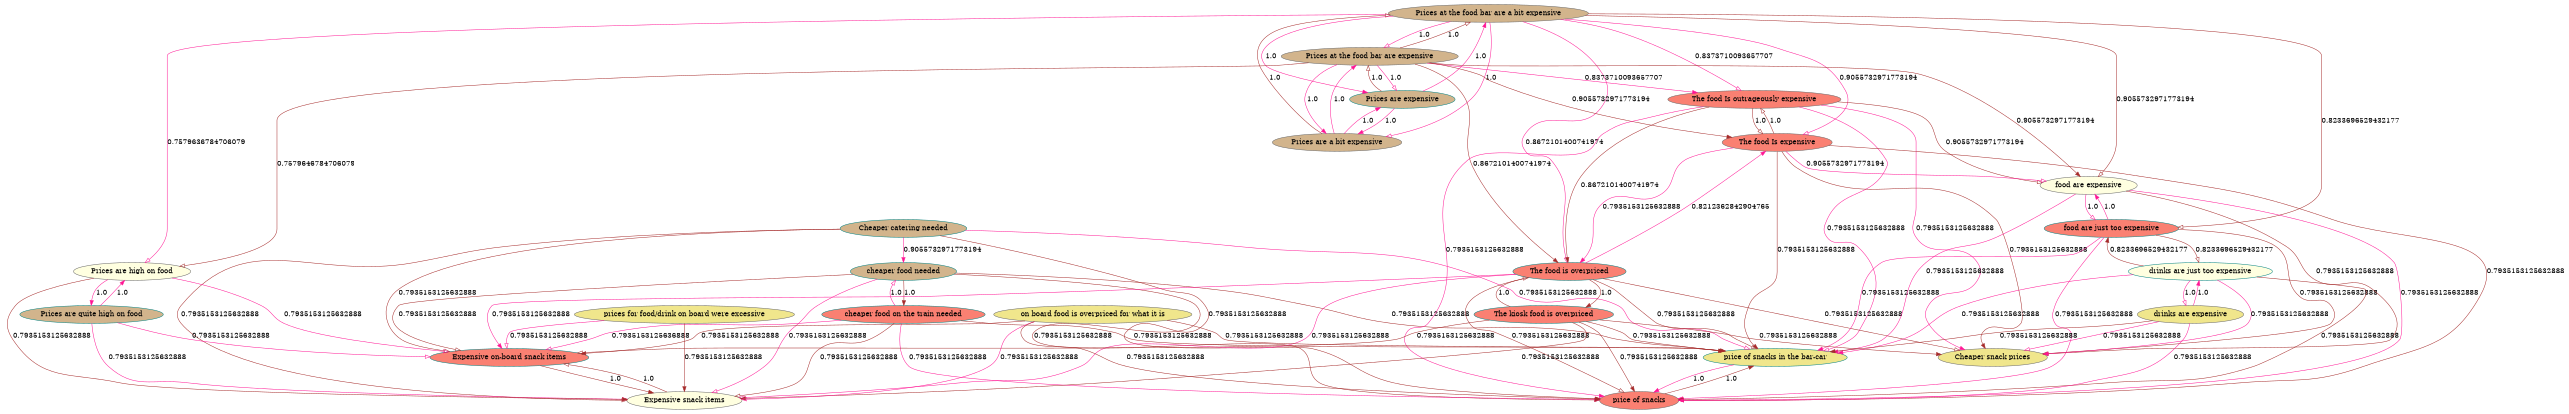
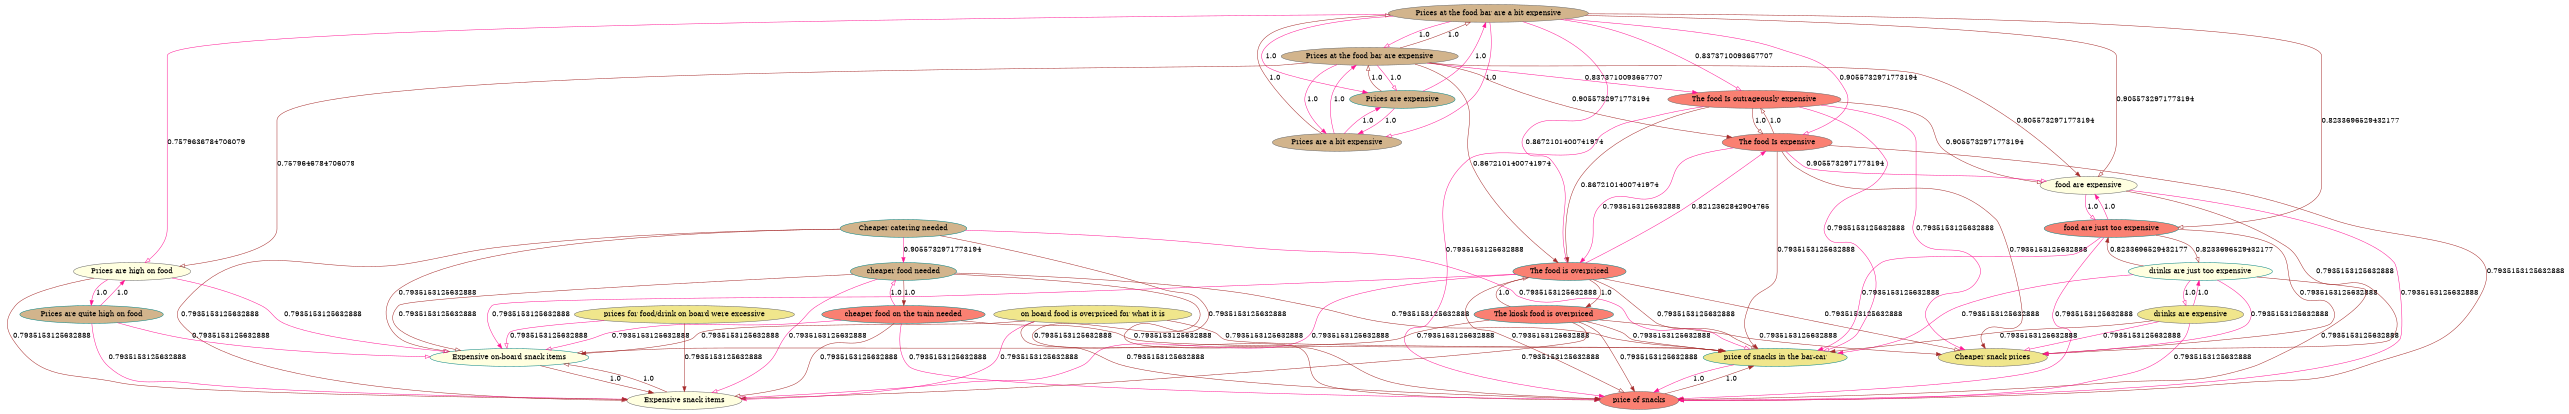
(1926, 263) -> none
(651, 336) -> (651, 336)
(509, 357) -> (509, 357)
